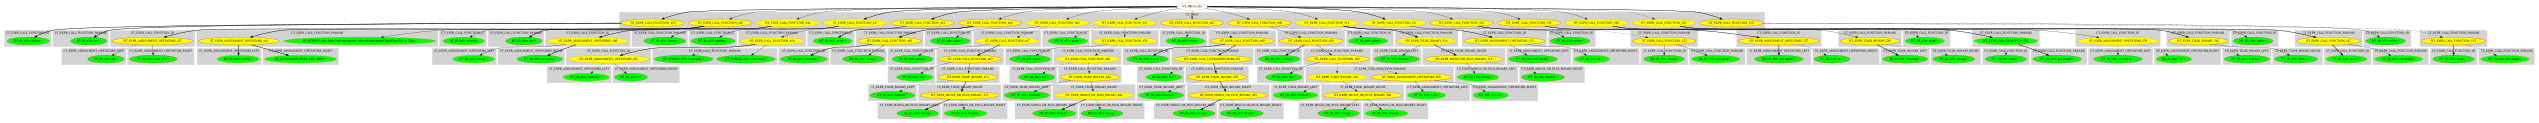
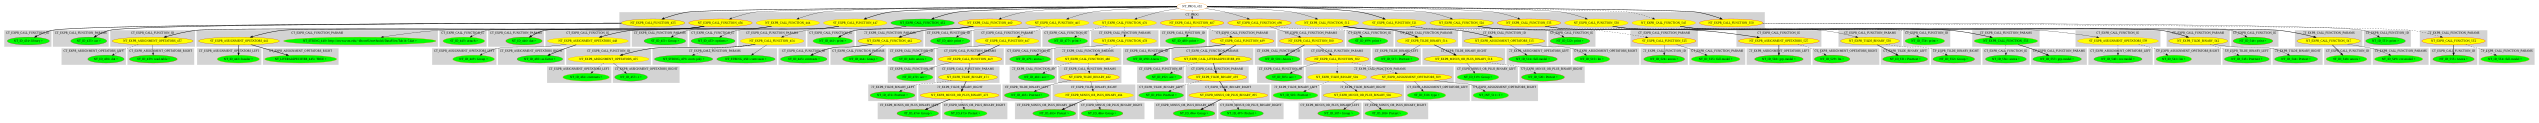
(788, 23) -> (788, 23)
(923, 23) -> (923, 23)
